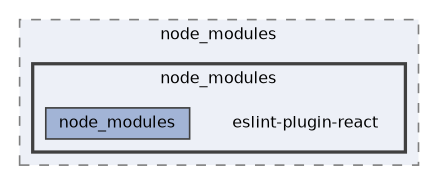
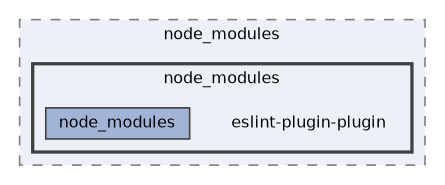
(306, 123) -> (309, 123)
